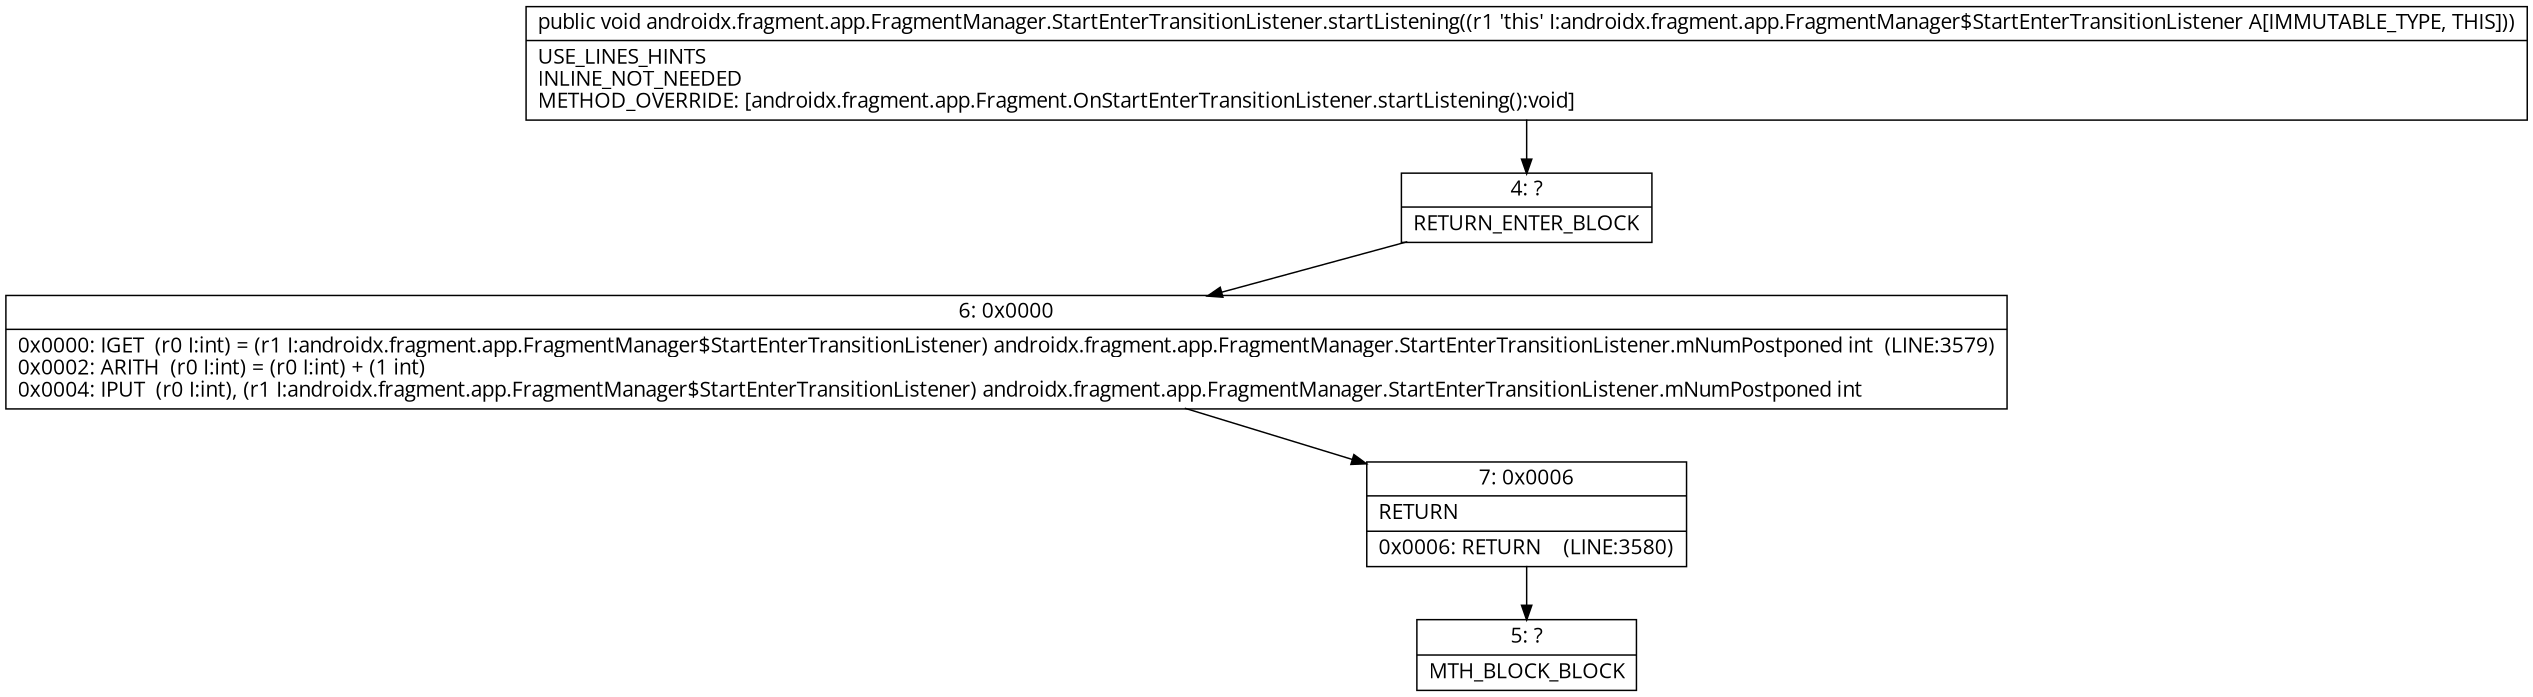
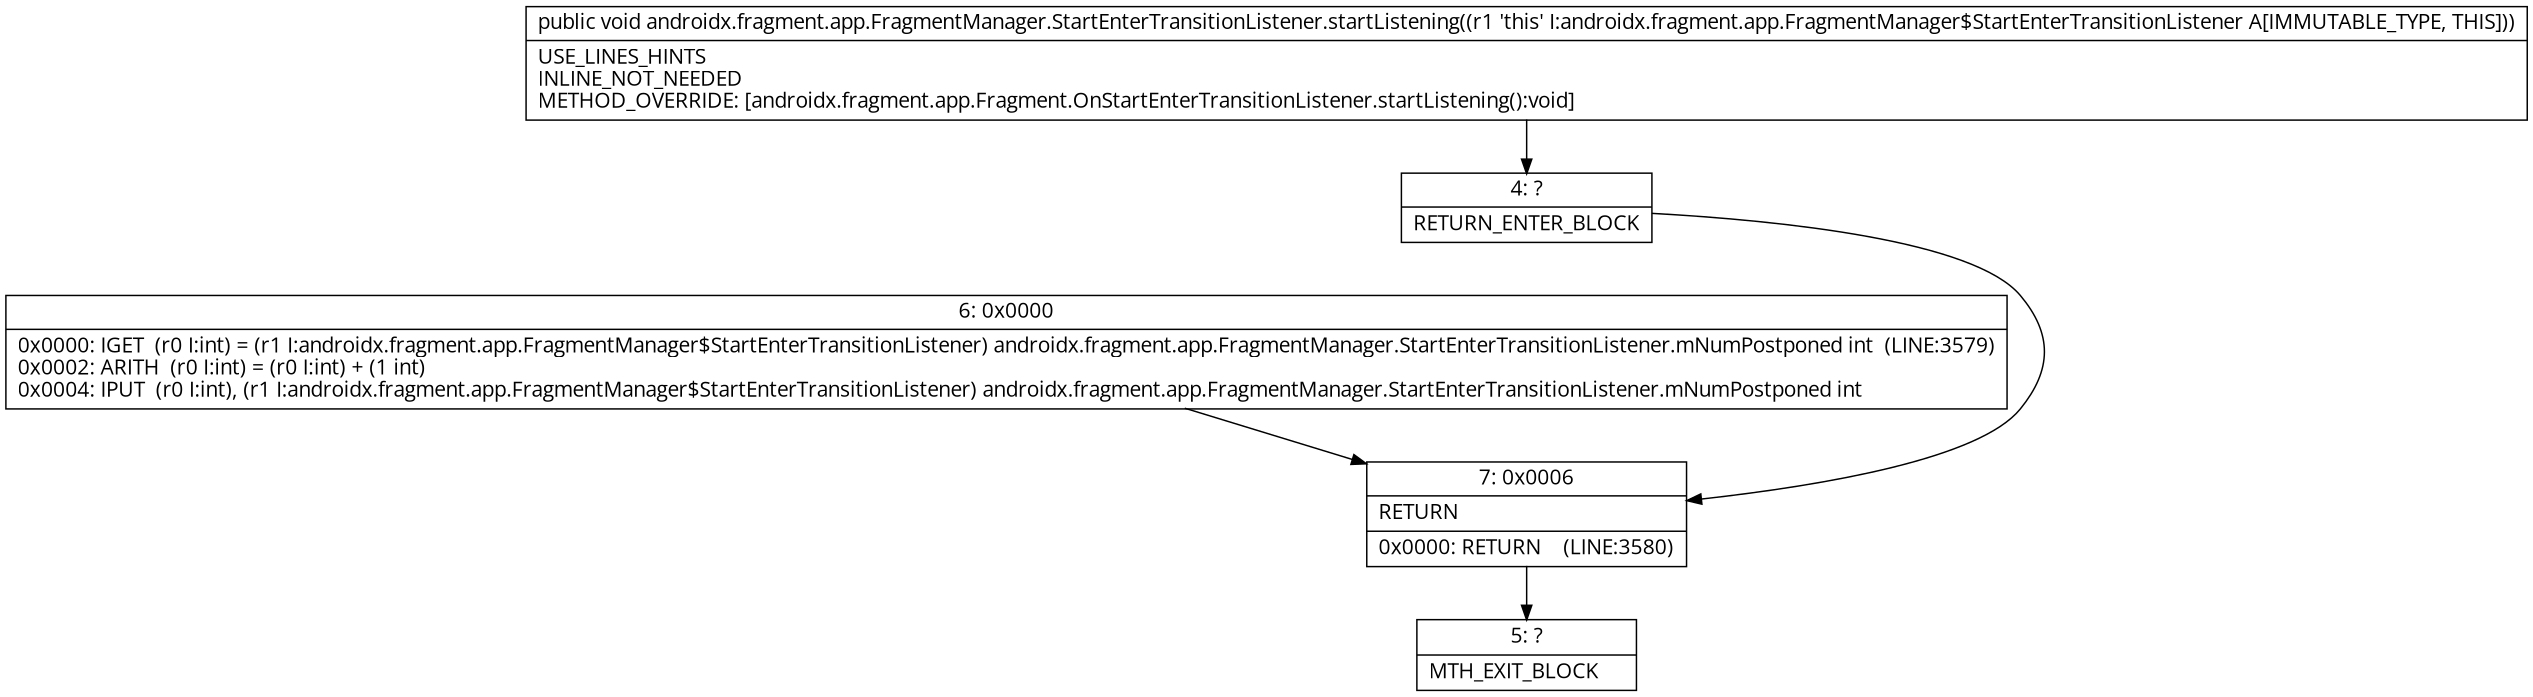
(1314, 267) -> (2040, 329)
(1527, 548) -> (1527, 548)
(1527, 672) -> (1513, 672)
